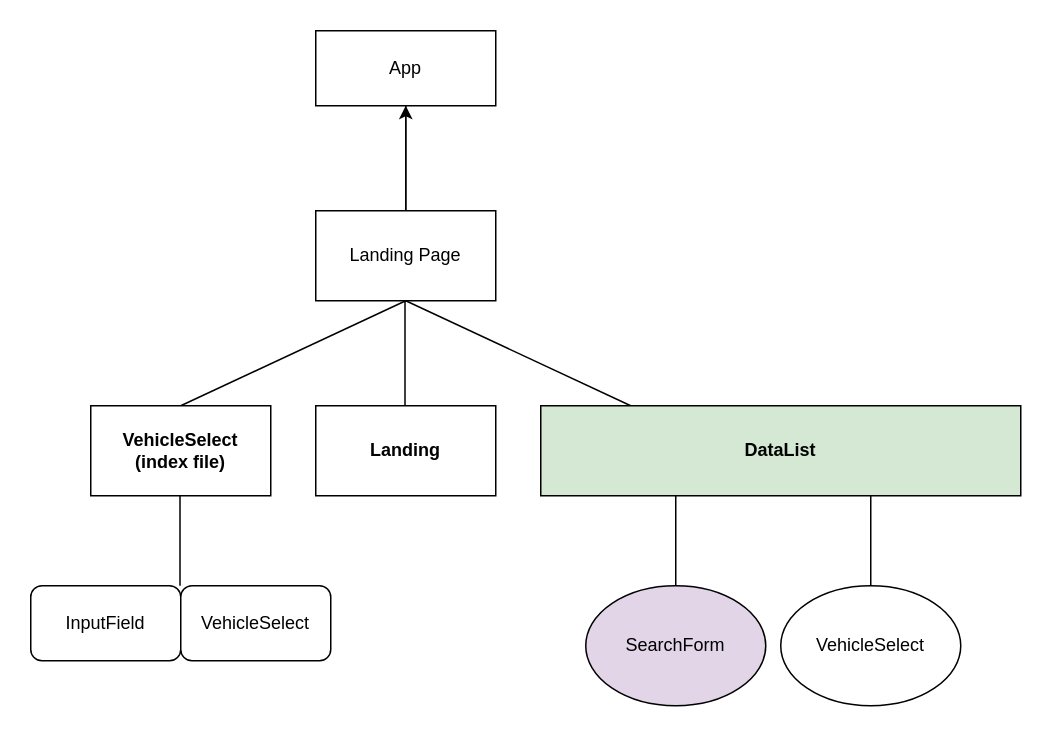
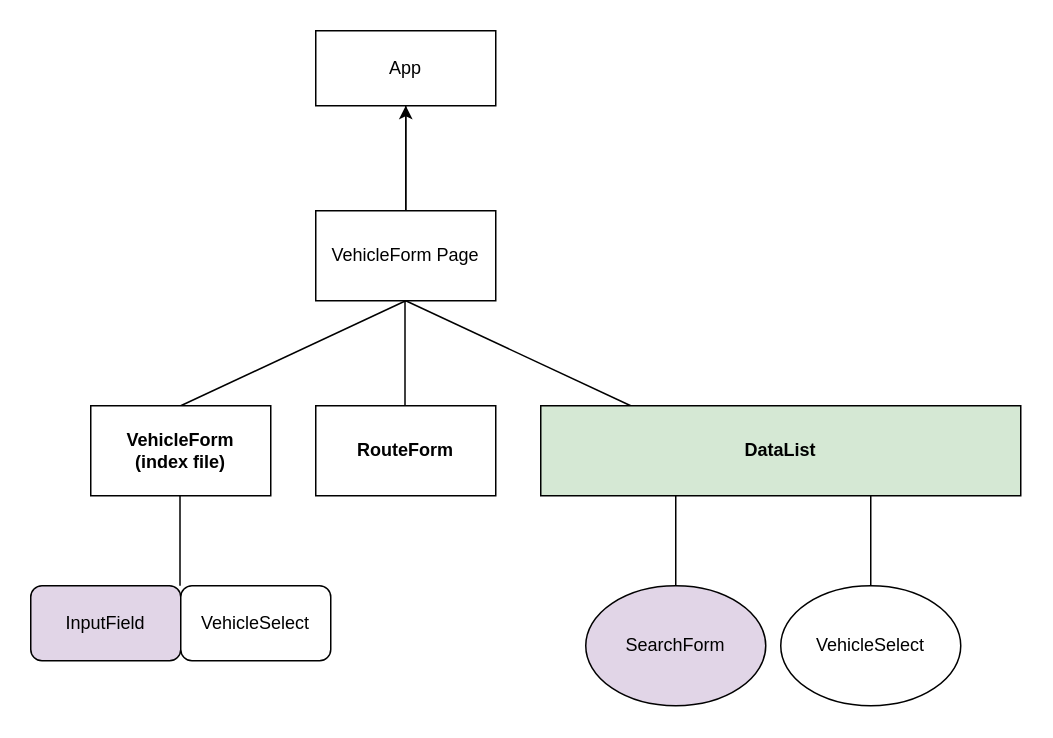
(406, 256) -> (406, 256)
(181, 451) -> (181, 451)
(406, 451) -> (406, 451)
(106, 623) -> (106, 623)
